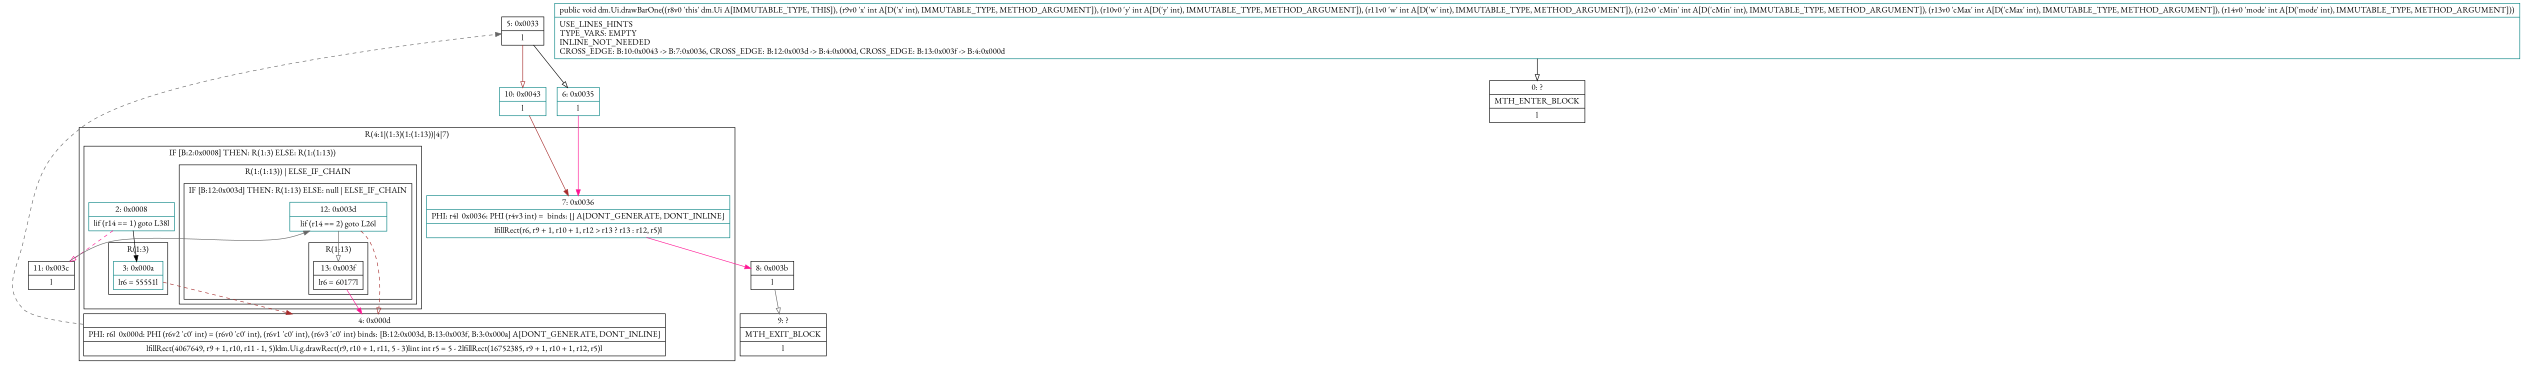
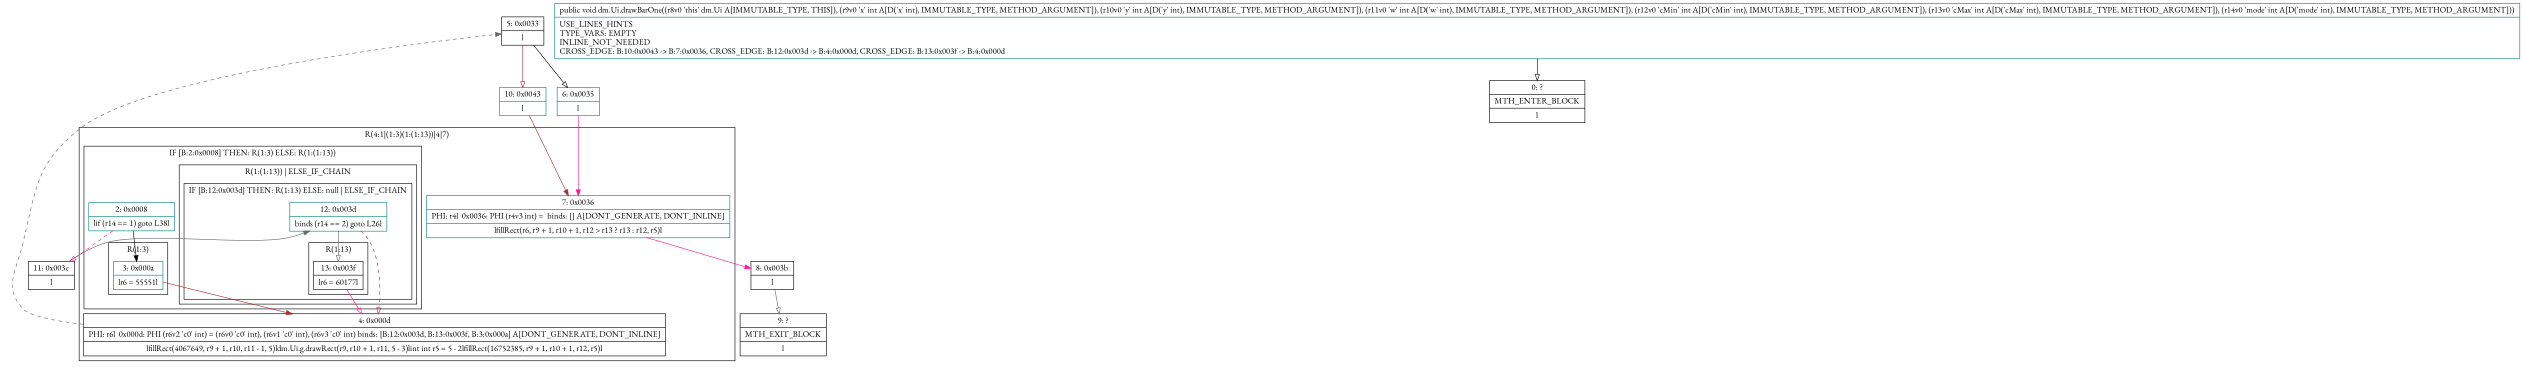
(338, 224) -> (338, 224)
(215, 295) -> (215, 295)
(353, 299) -> (353, 299)
